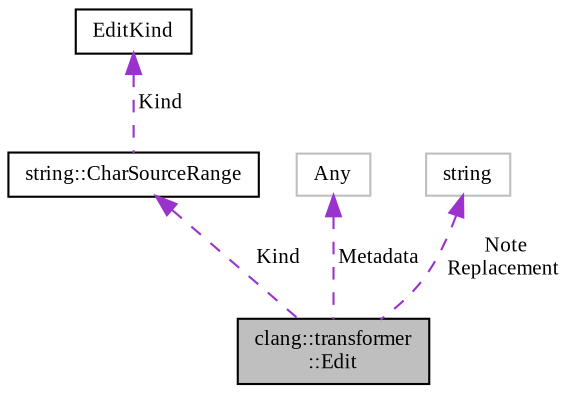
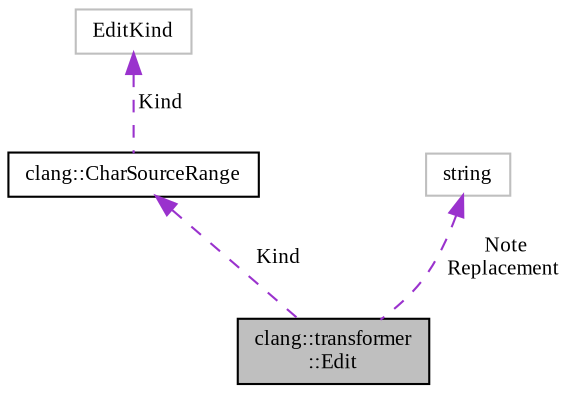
(134, 32) -> (134, 32)
(134, 175) -> (134, 175)
(334, 175) -> none
